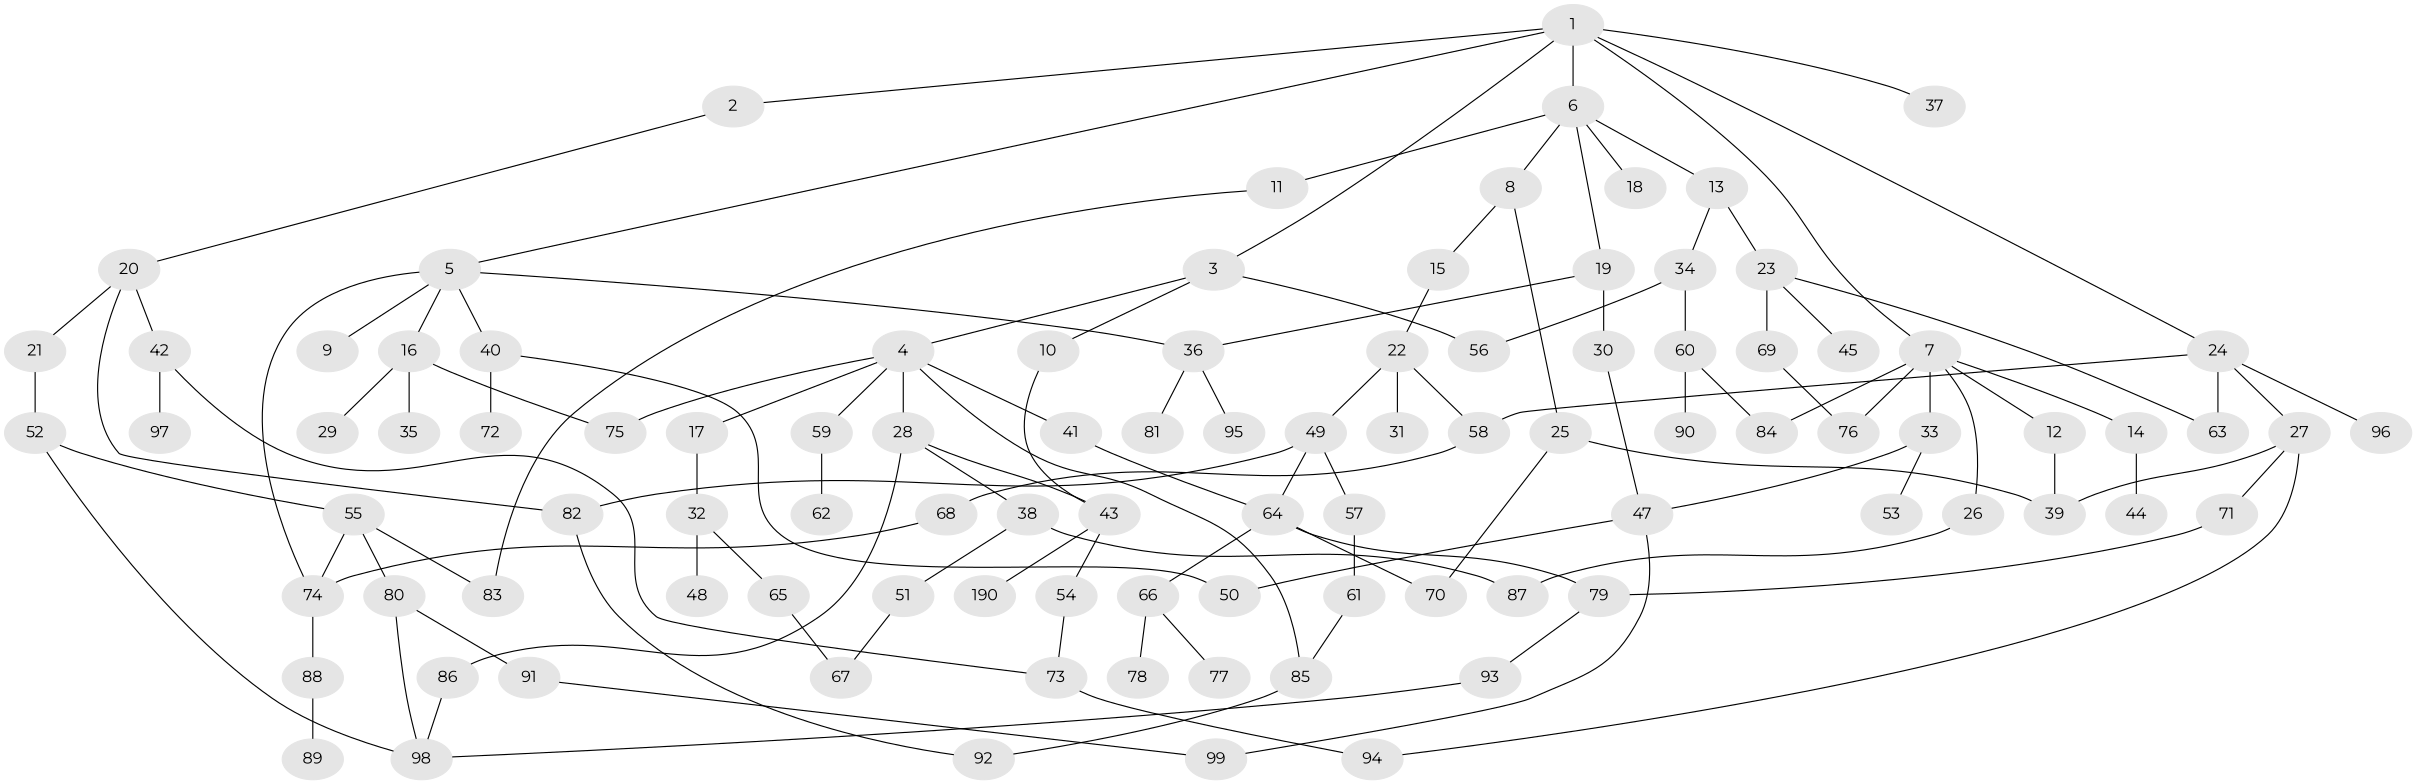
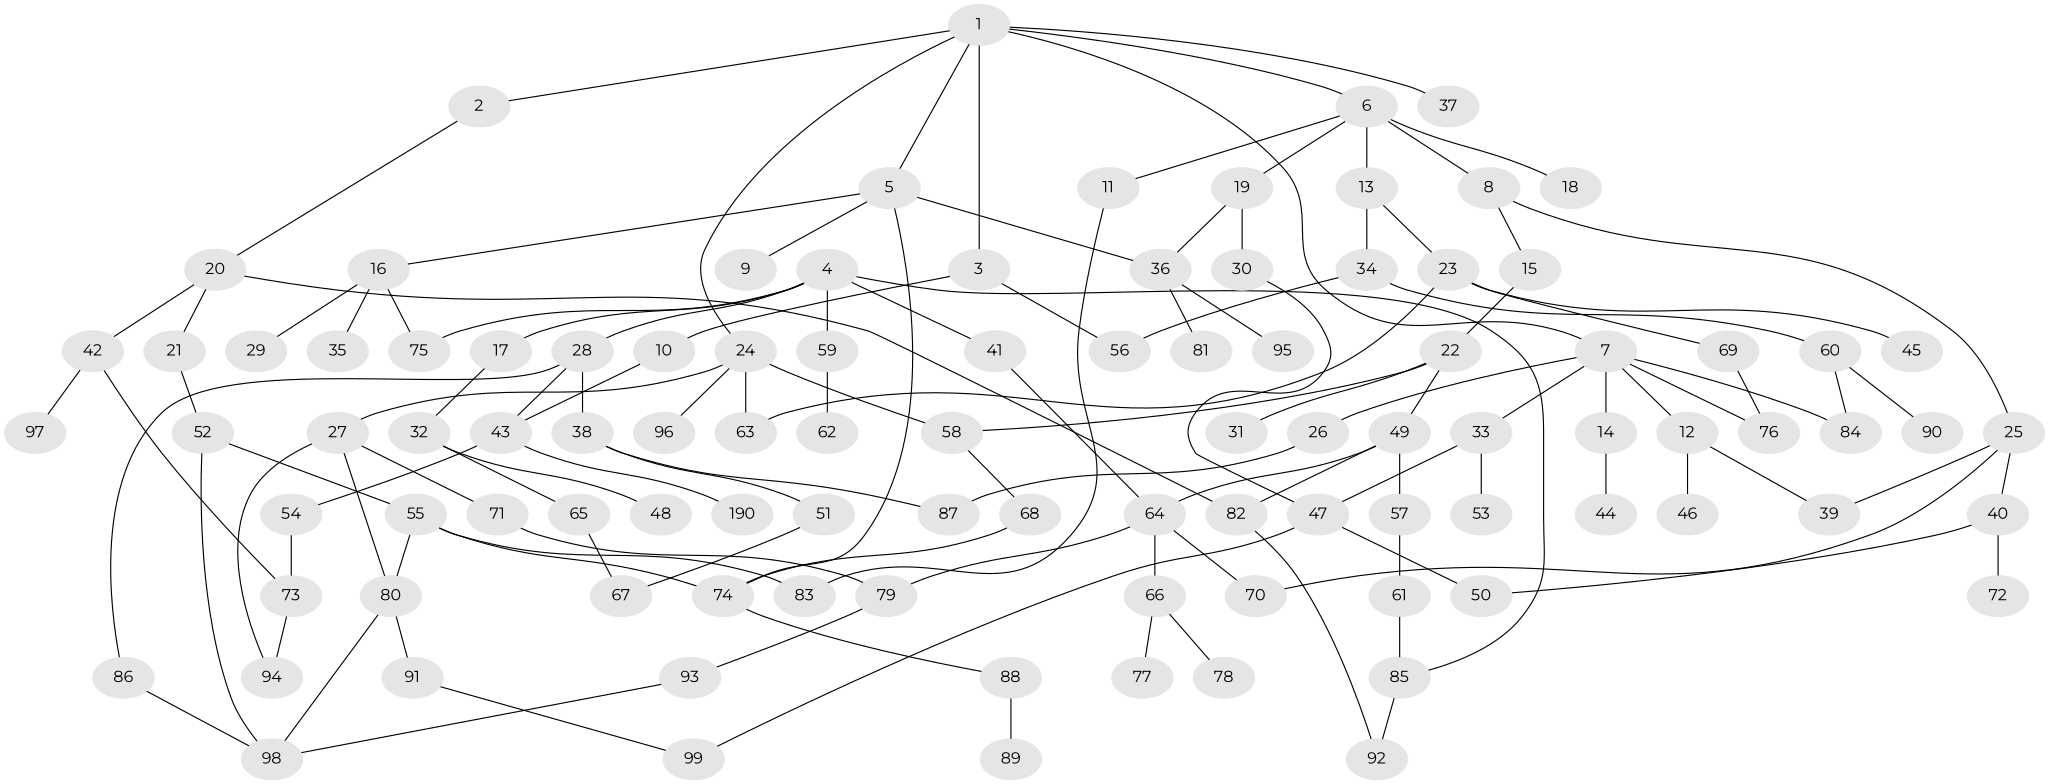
(470, 311) -> (2006, 474)
(1059, 311) -> none
(2177, 474) -> (364, 515)
none -> (1688, 515)
